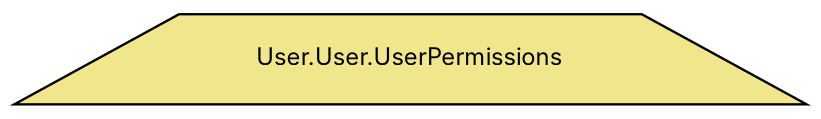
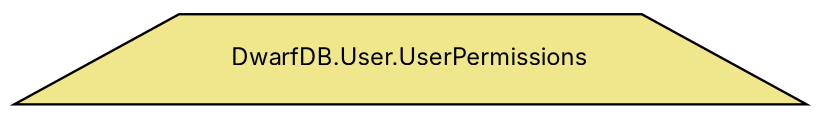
(410, 59) -> (410, 59)
